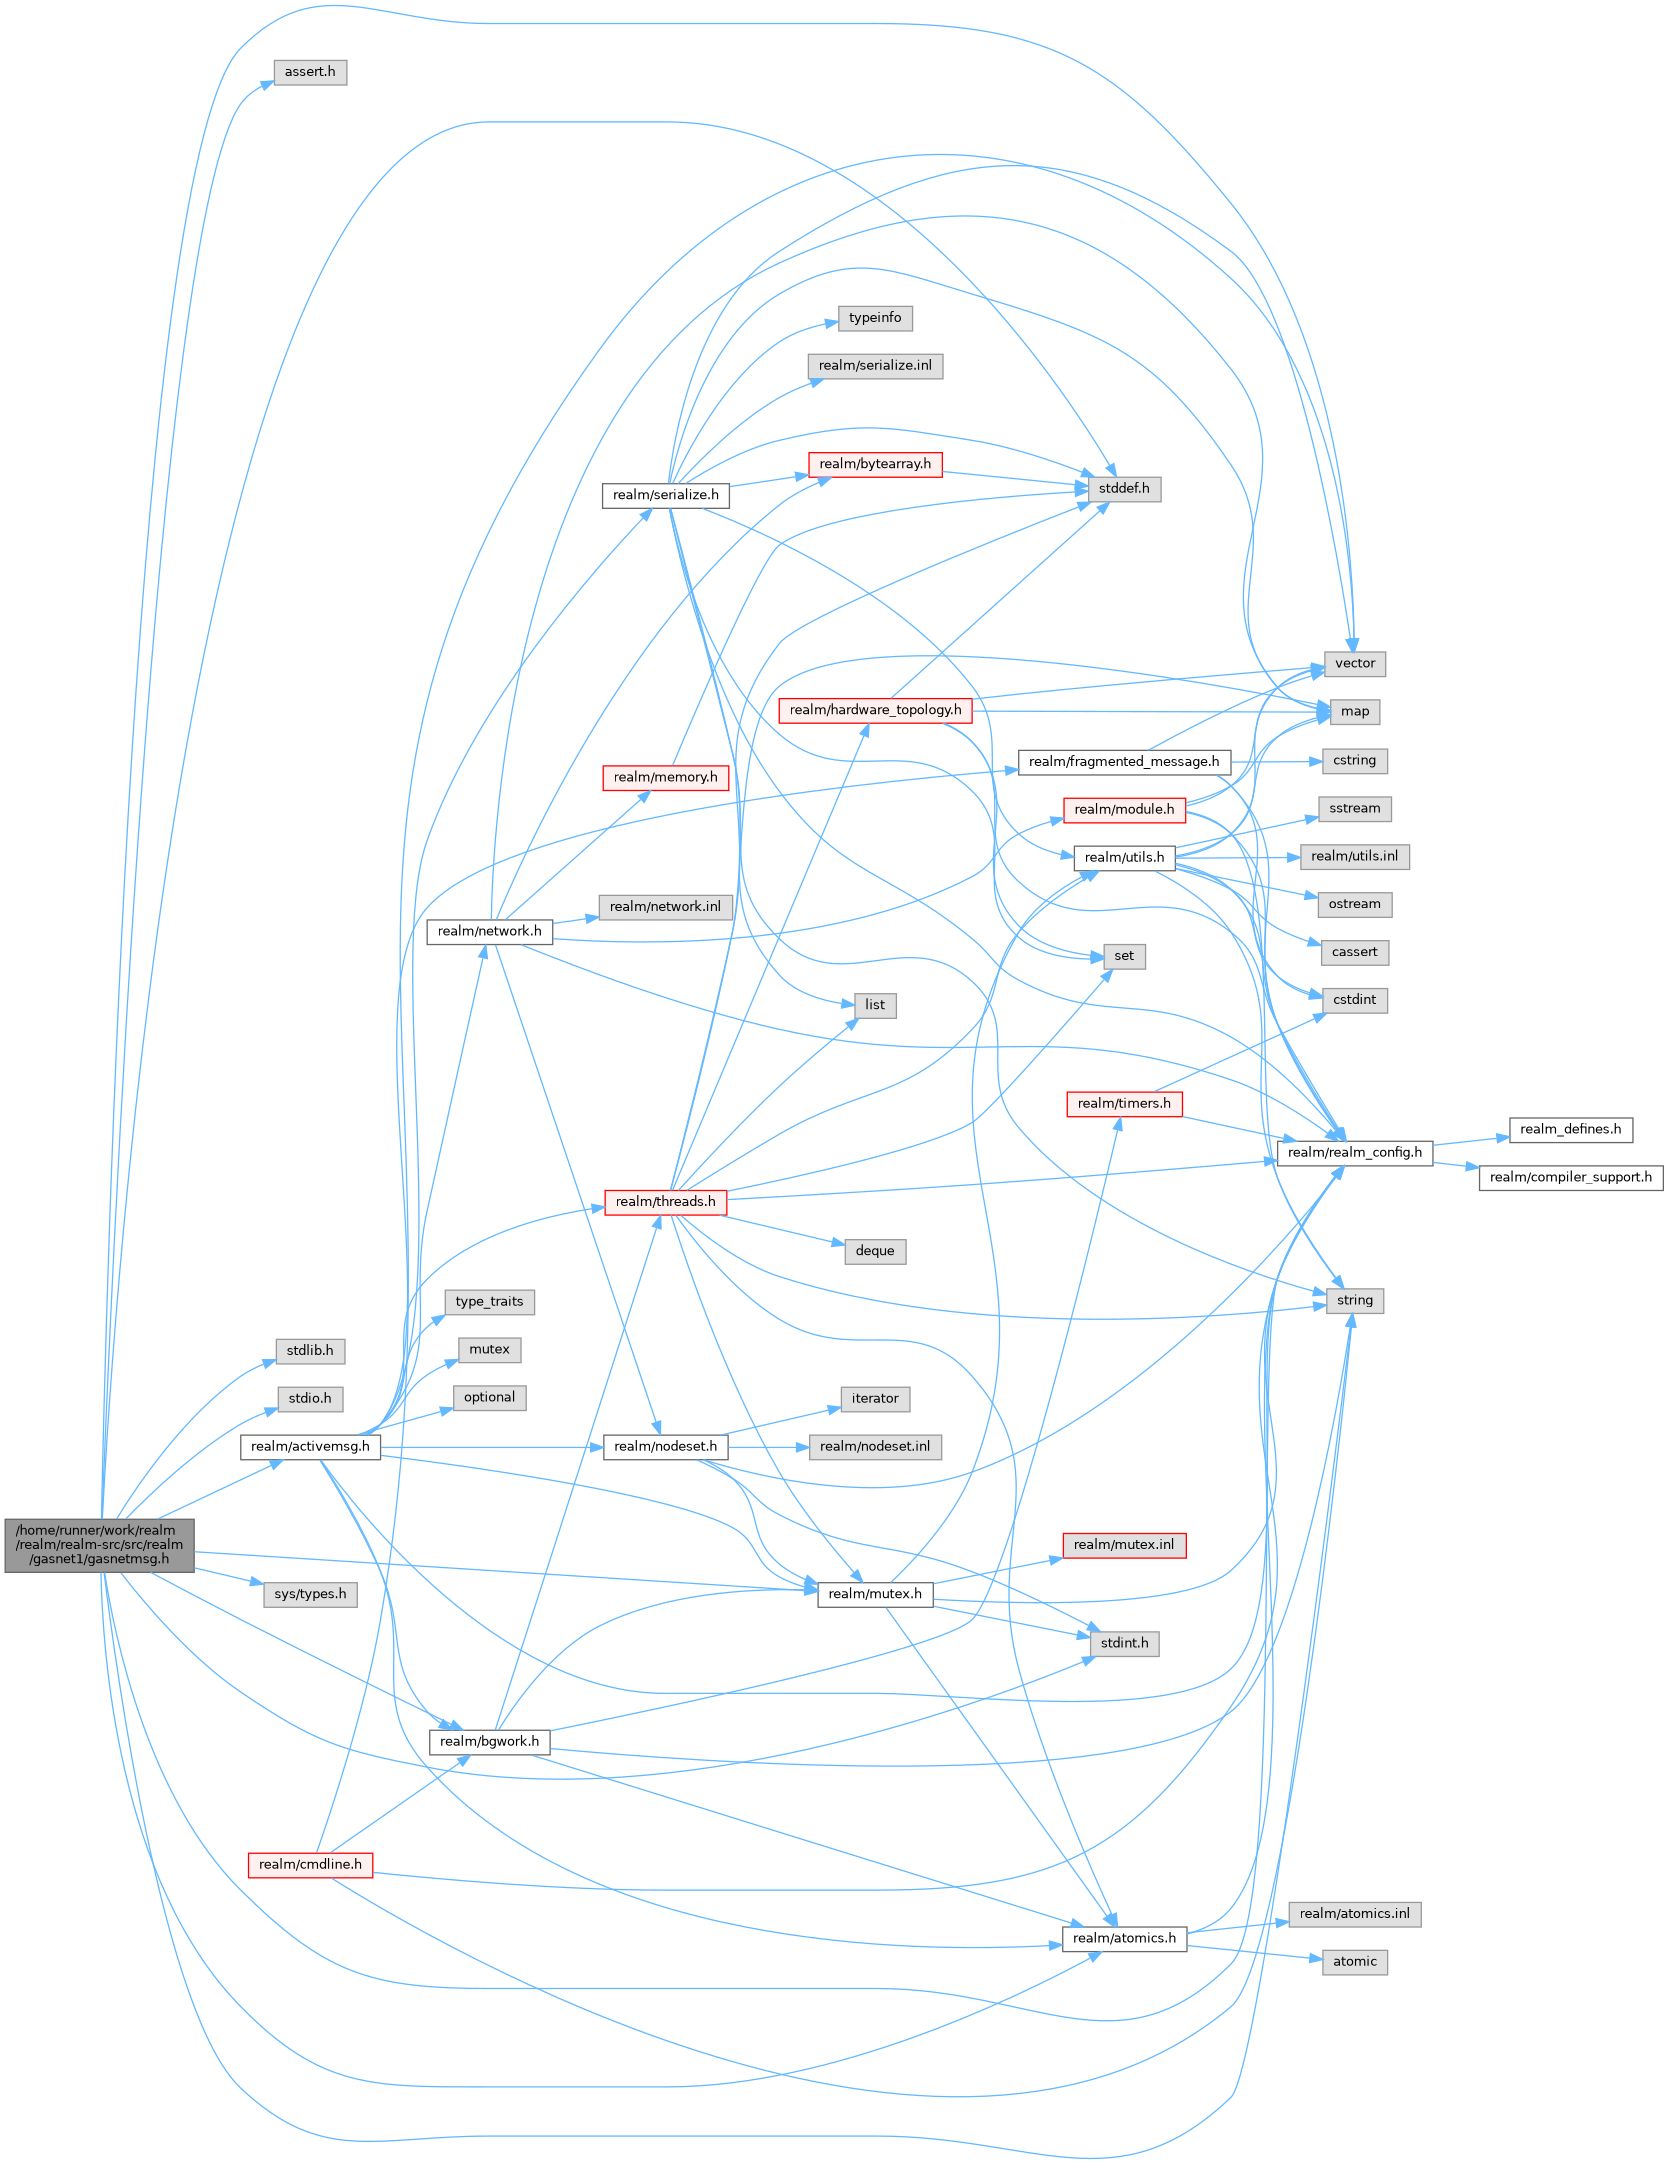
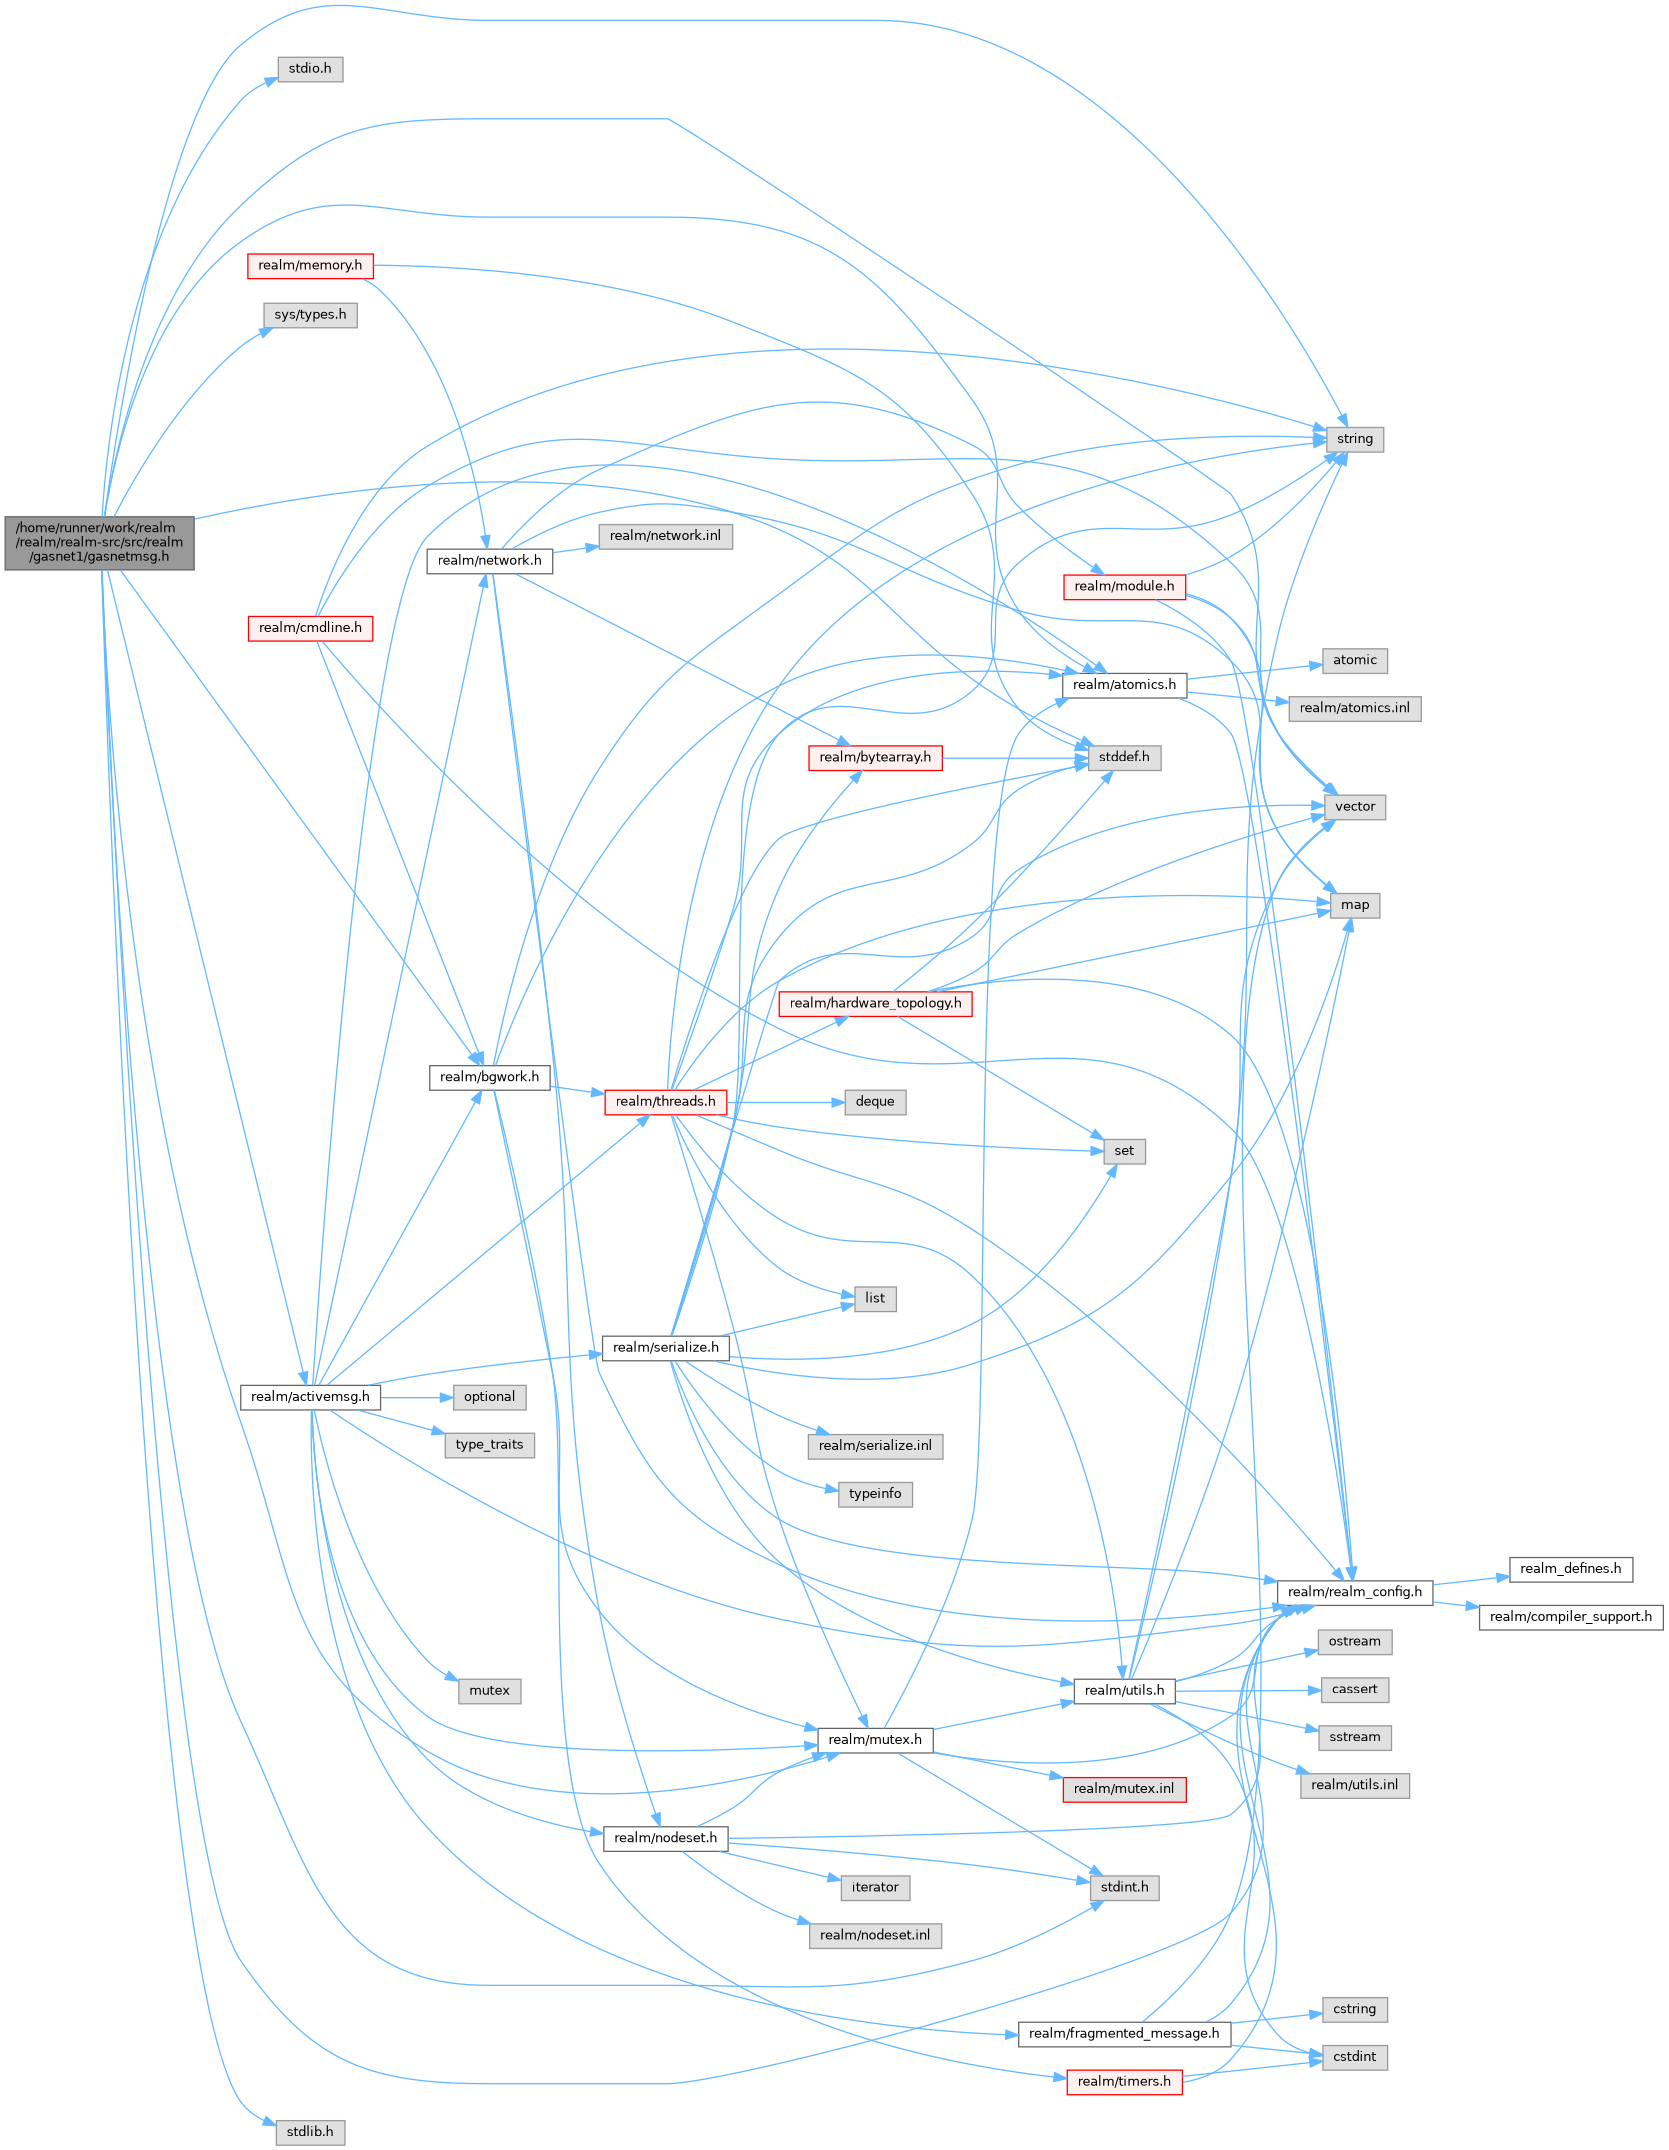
(311, 73) -> none
(573, 859) -> (447, 395)
